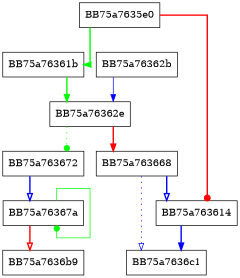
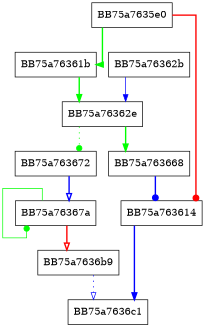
(113, 135) -> (126, 135)
(167, 185) -> (155, 186)
(141, 210) -> (94, 284)
